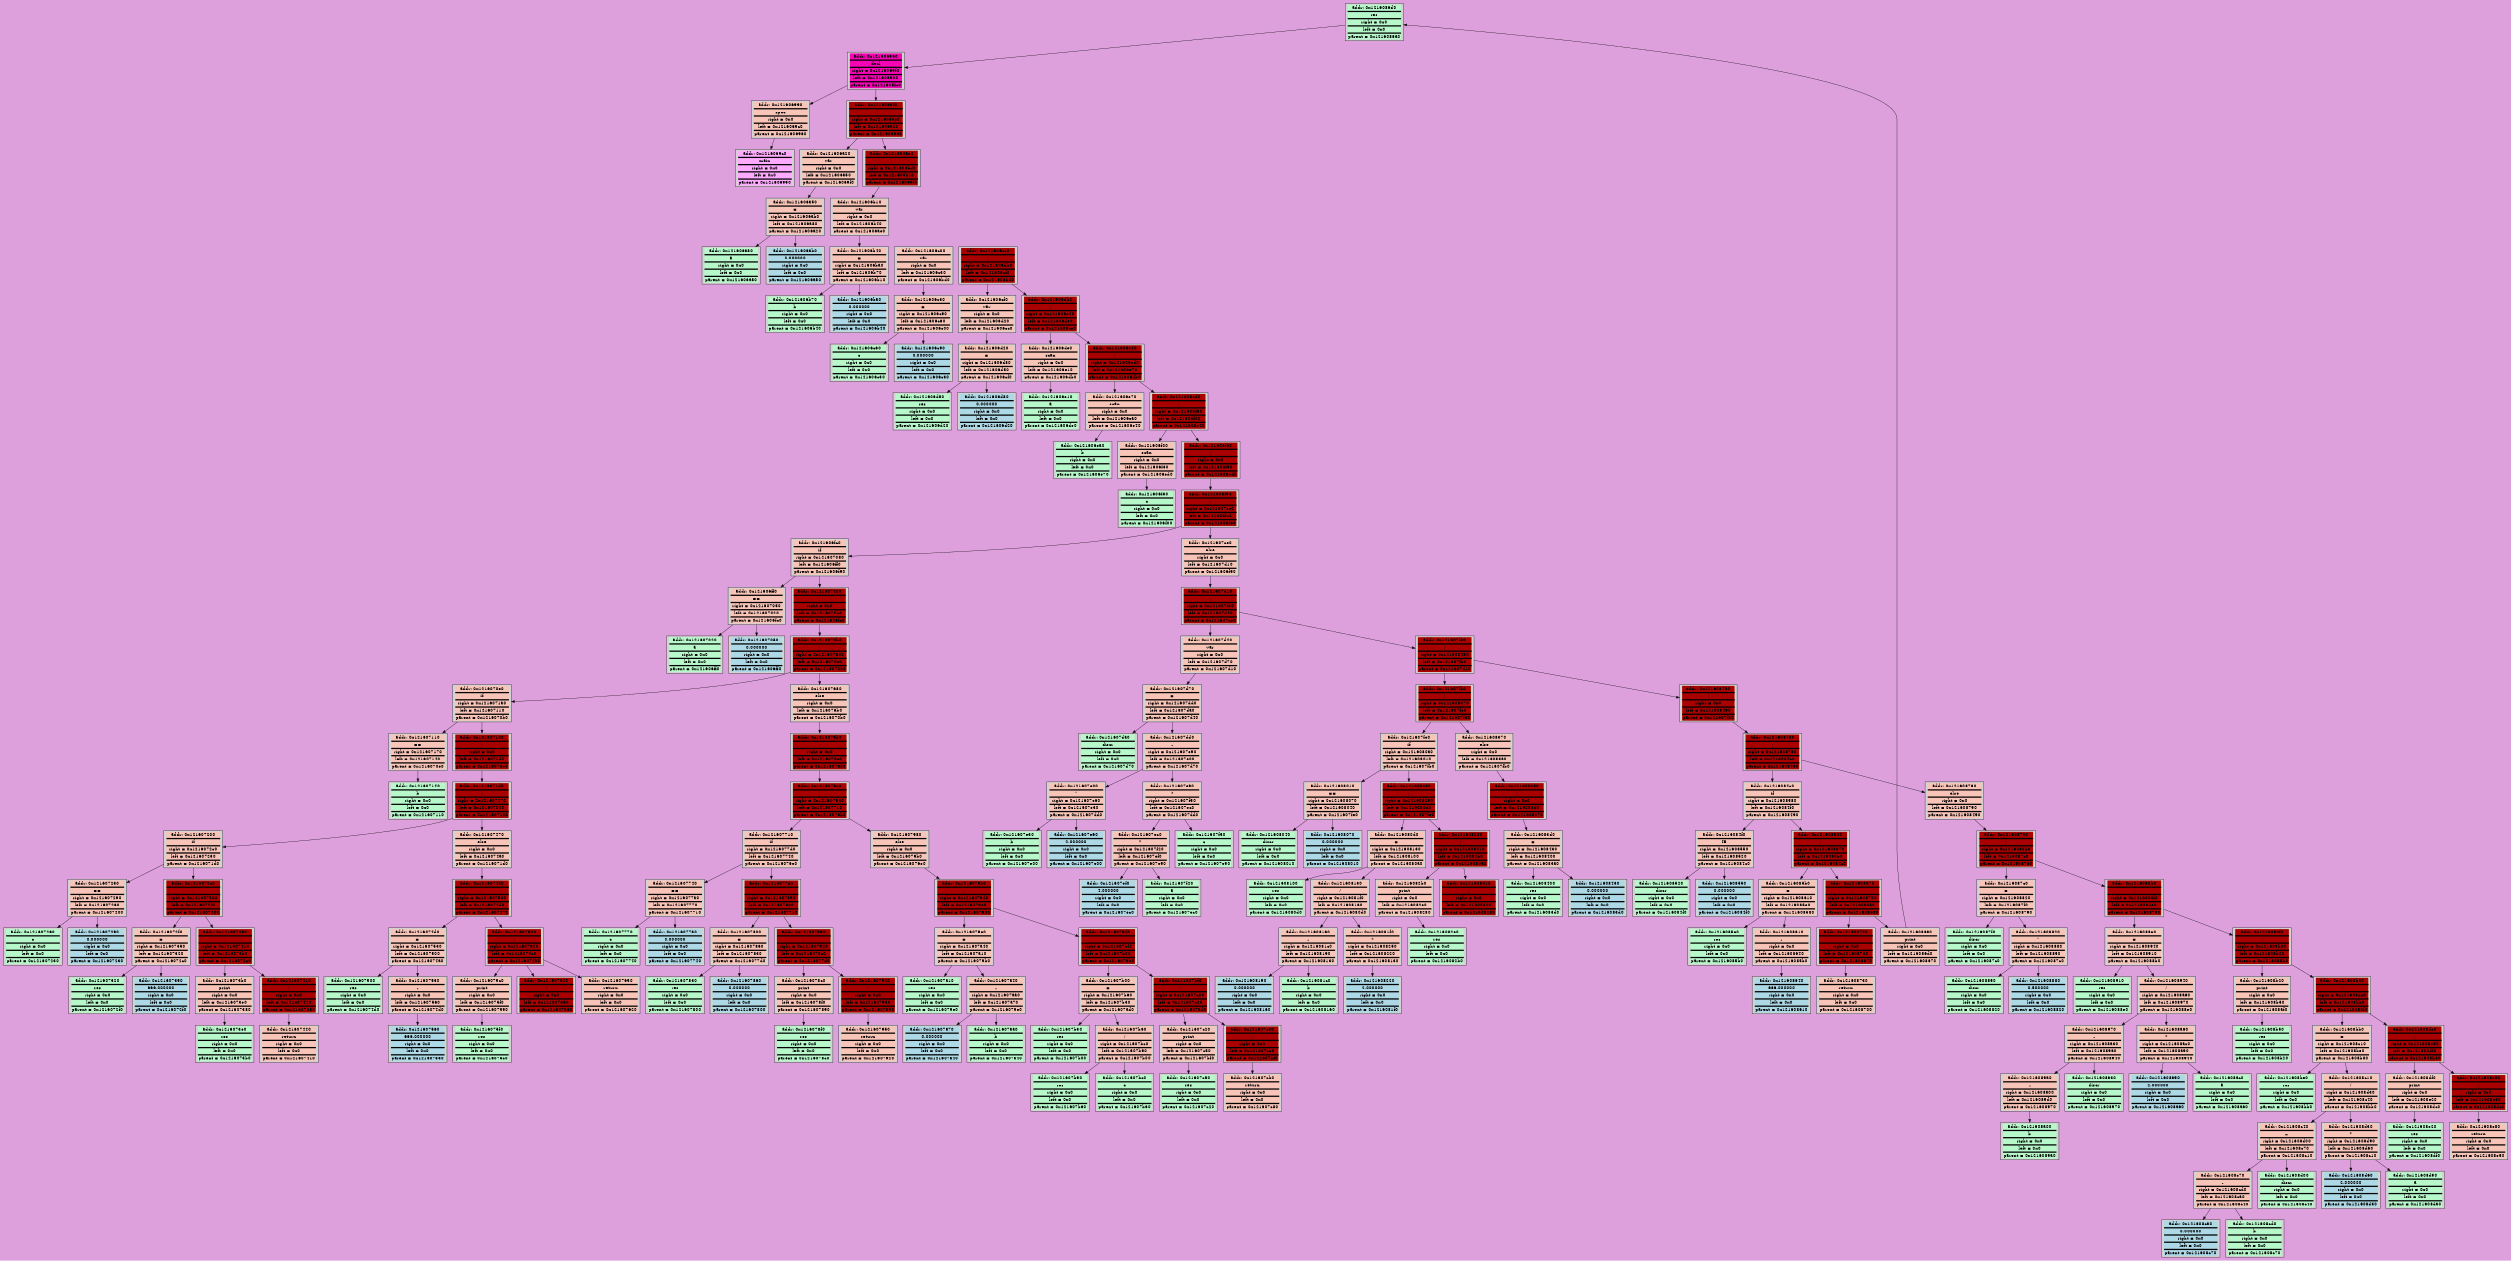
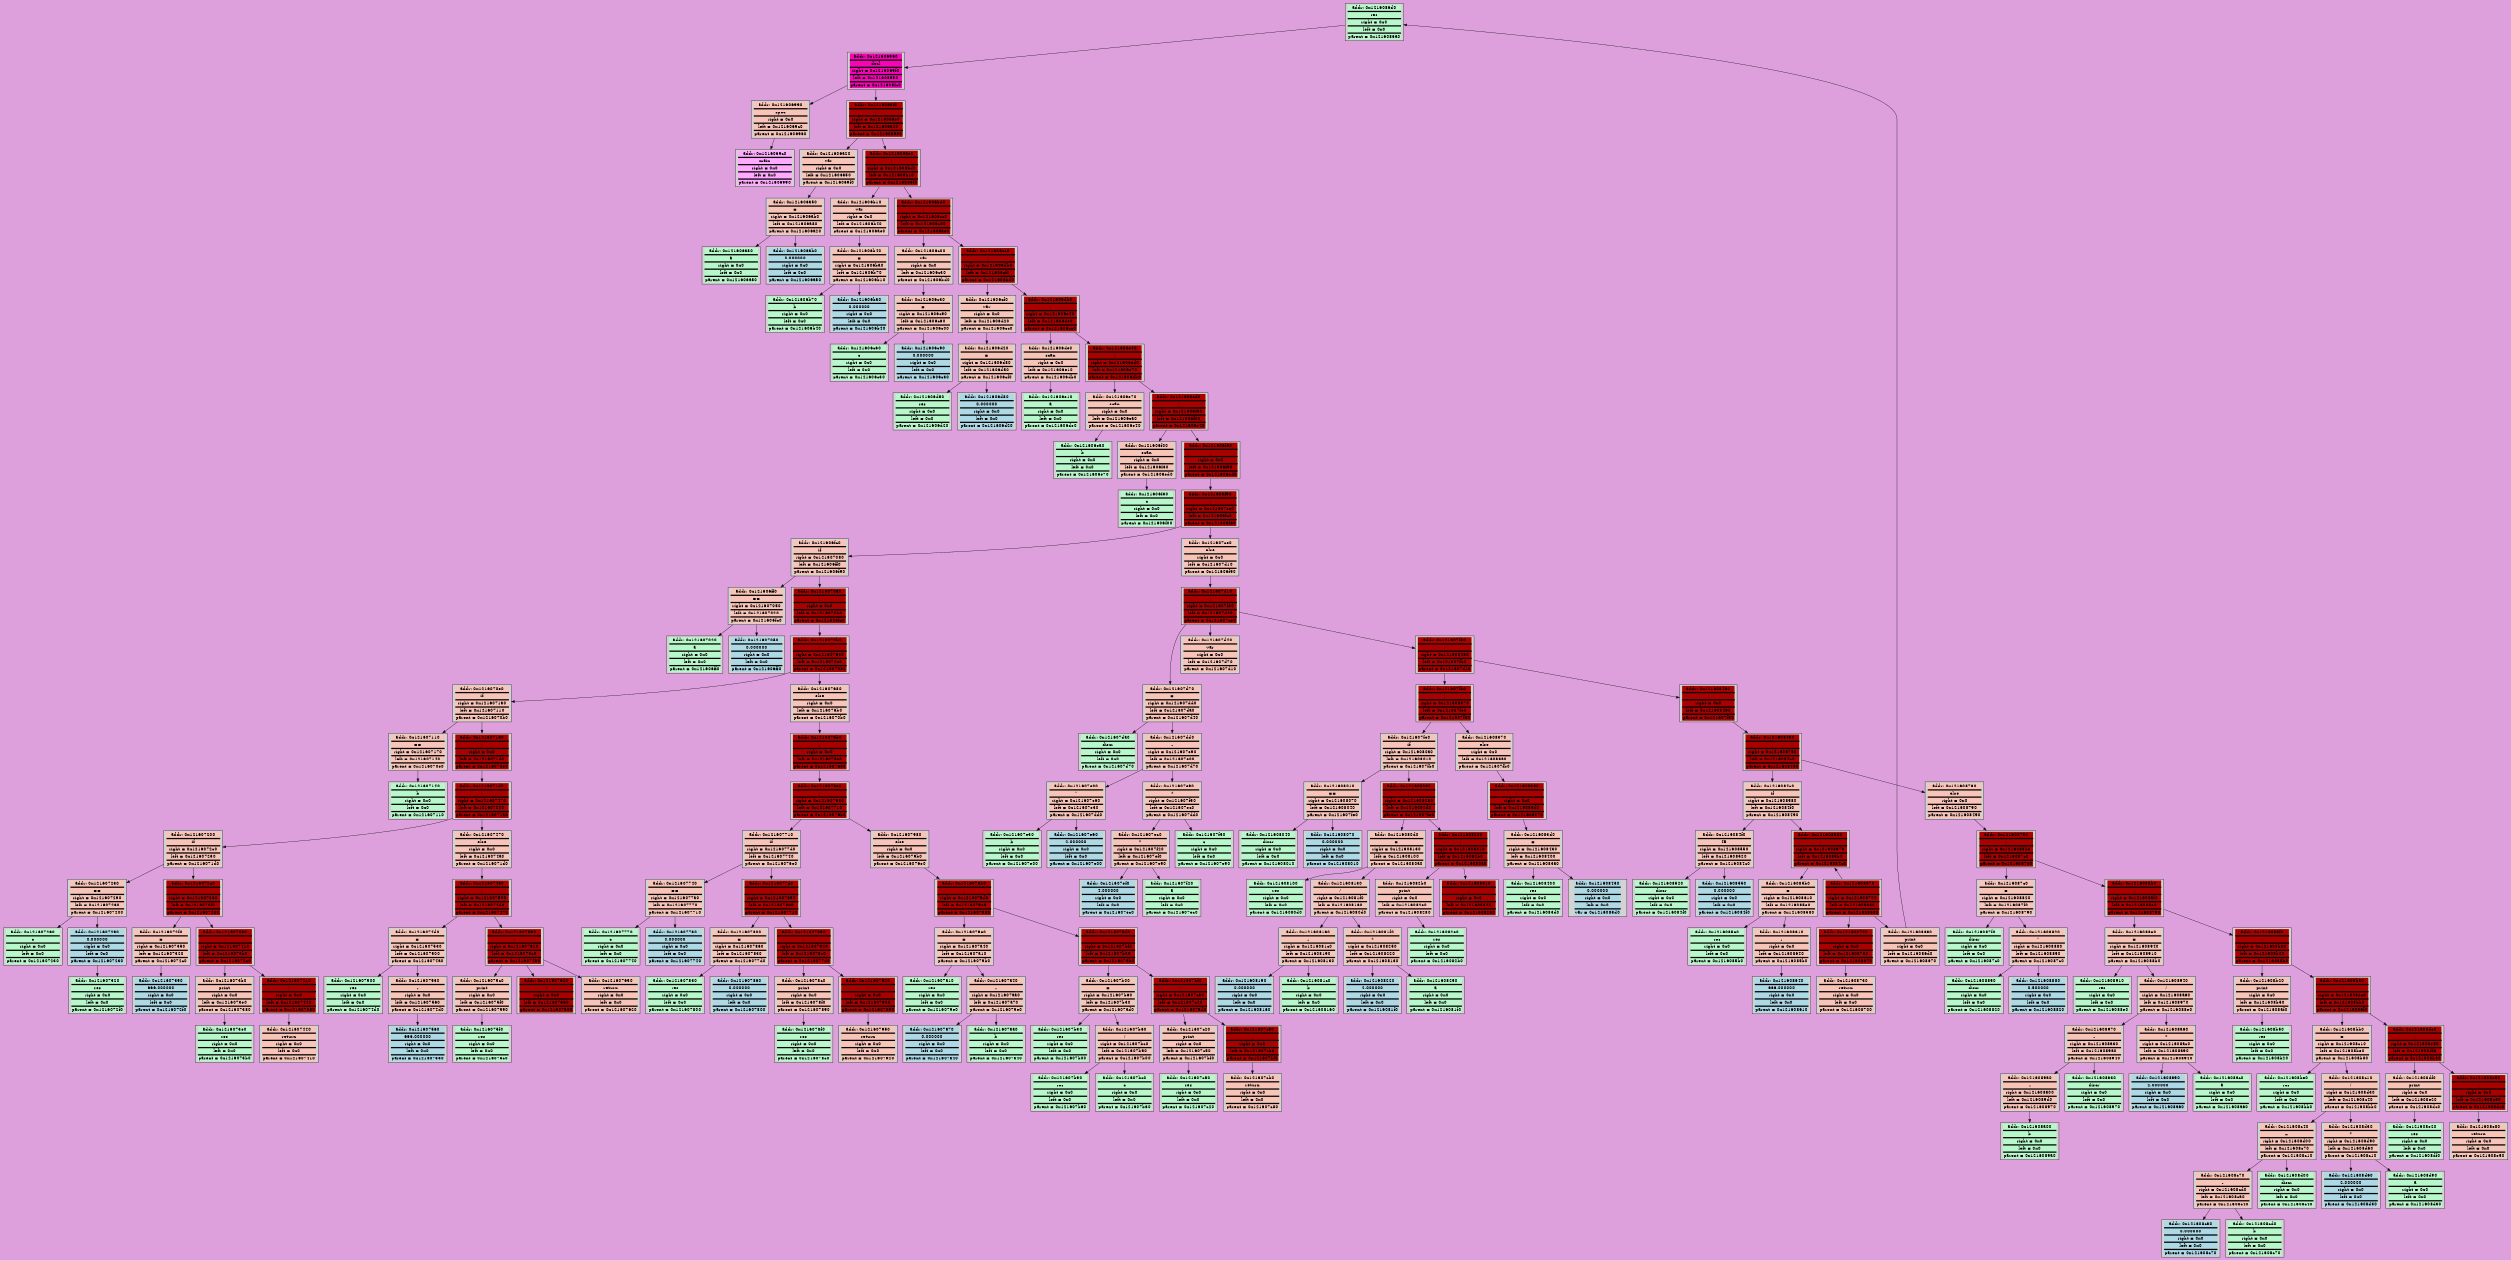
none -> (924, 217)
(1192, 678) -> (1173, 651)
(1833, 872) -> (1839, 875)
(1598, 912) -> (1598, 912)
(131, 970) -> (97, 969)
none -> (1436, 995)
